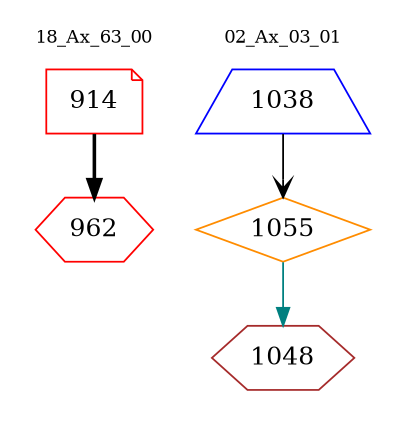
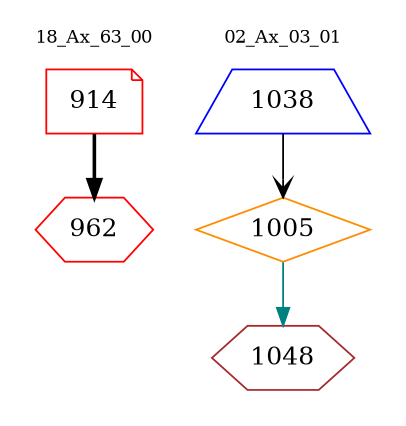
(283, 230) -> (283, 230)
